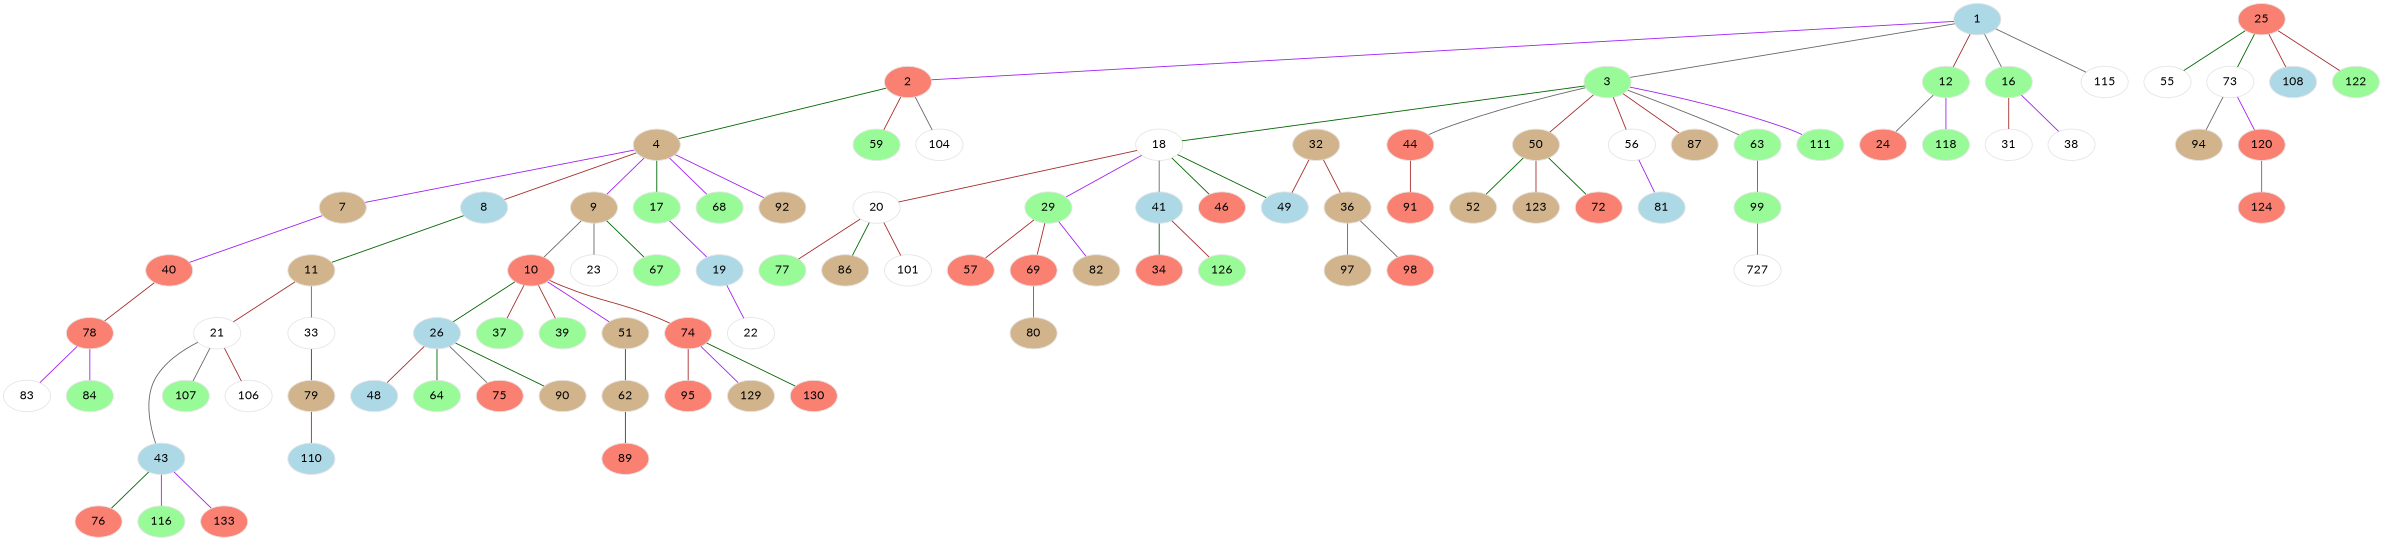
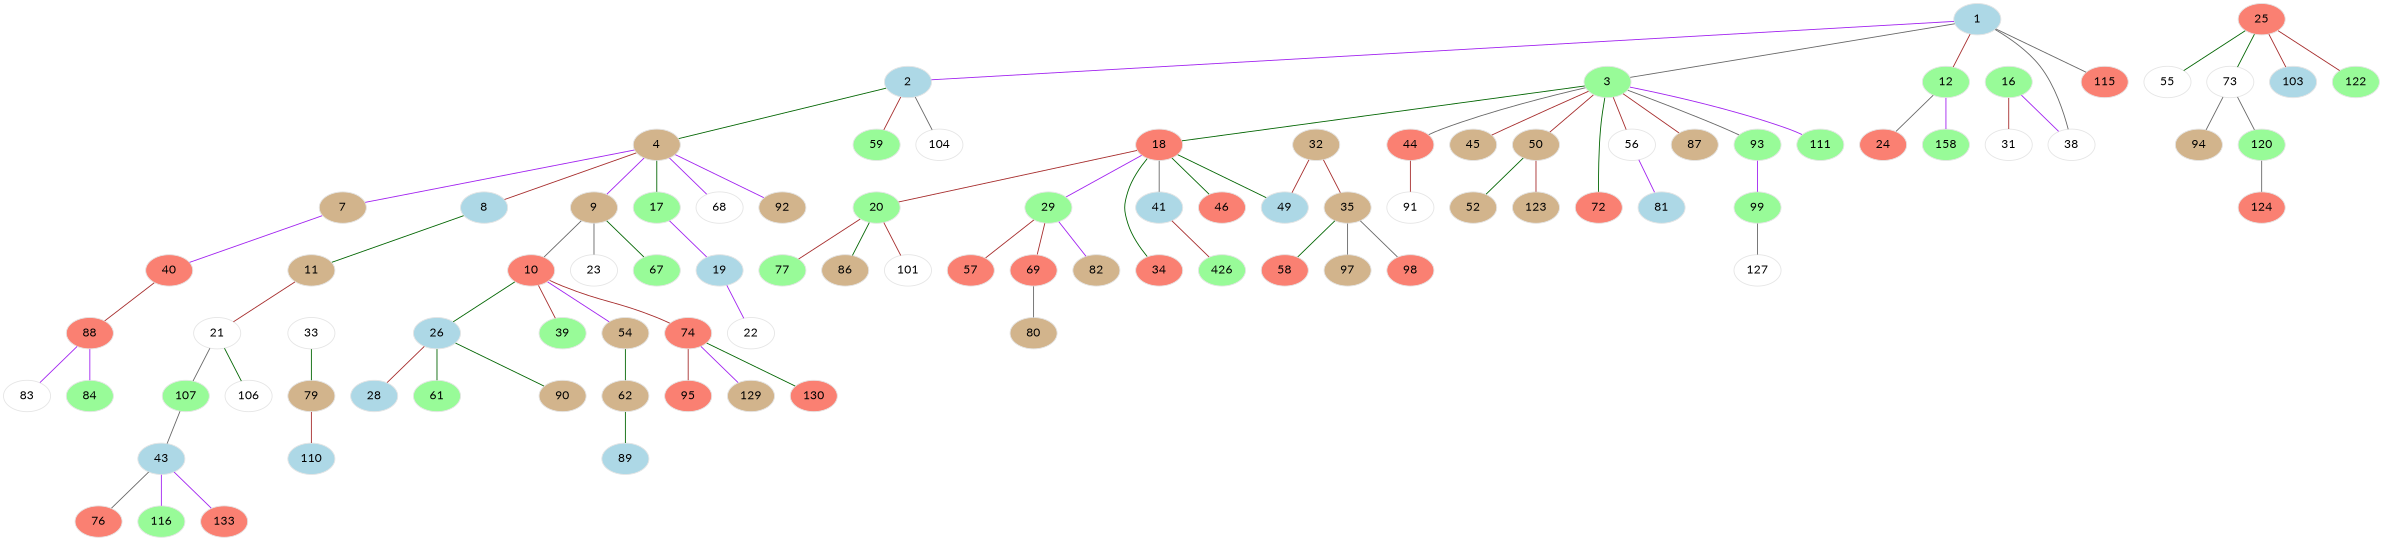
(1993, 51) -> (2043, 71)
(908, 82) -> (908, 82)
(2105, 82) -> (2105, 82)
(2293, 82) -> (2293, 82)
(2246, 113) -> (2246, 113)
(1159, 145) -> (1159, 145)
none -> (1473, 145)
(1758, 145) -> (1758, 145)
(1946, 145) -> (1946, 145)
(2262, 145) -> (2262, 145)
(1567, 176) -> (1599, 145)
(720, 208) -> (720, 208)
(877, 208) -> (877, 208)
(1348, 208) -> (1348, 208)
(1410, 208) -> (1410, 208)
(1159, 239) -> (1125, 208)
(1222, 270) -> (1222, 270)
none -> (1285, 270)
(1758, 270) -> (1758, 270)
(311, 302) -> none
(1034, 302) -> (1034, 302)
(90, 333) -> (90, 333)
(500, 333) -> none
(625, 333) -> (625, 333)
(233, 365) -> (233, 365)
(153, 383) -> (174, 427)
(374, 396) -> (374, 396)
(437, 396) -> (437, 396)
(500, 396) -> none
(625, 459) -> (625, 459)
(130, 490) -> (130, 490)
